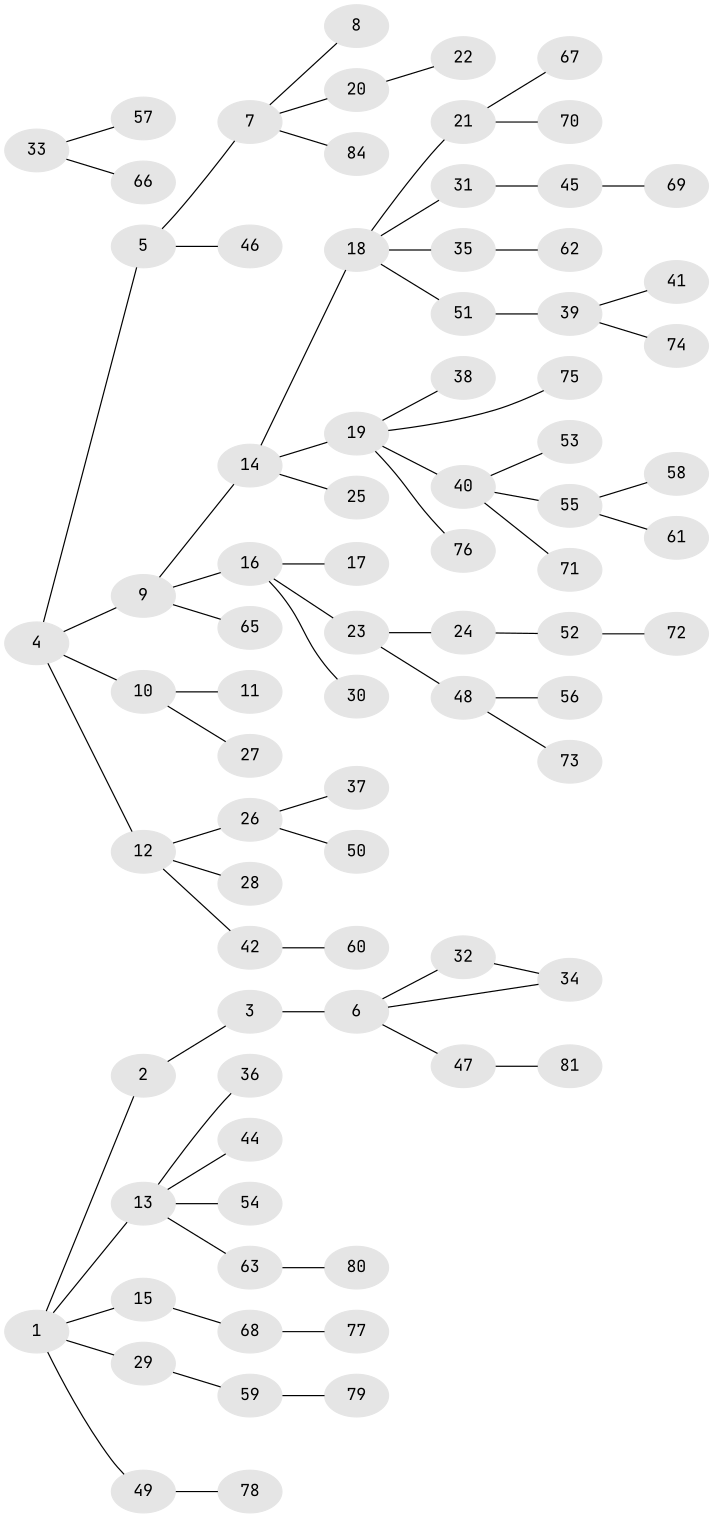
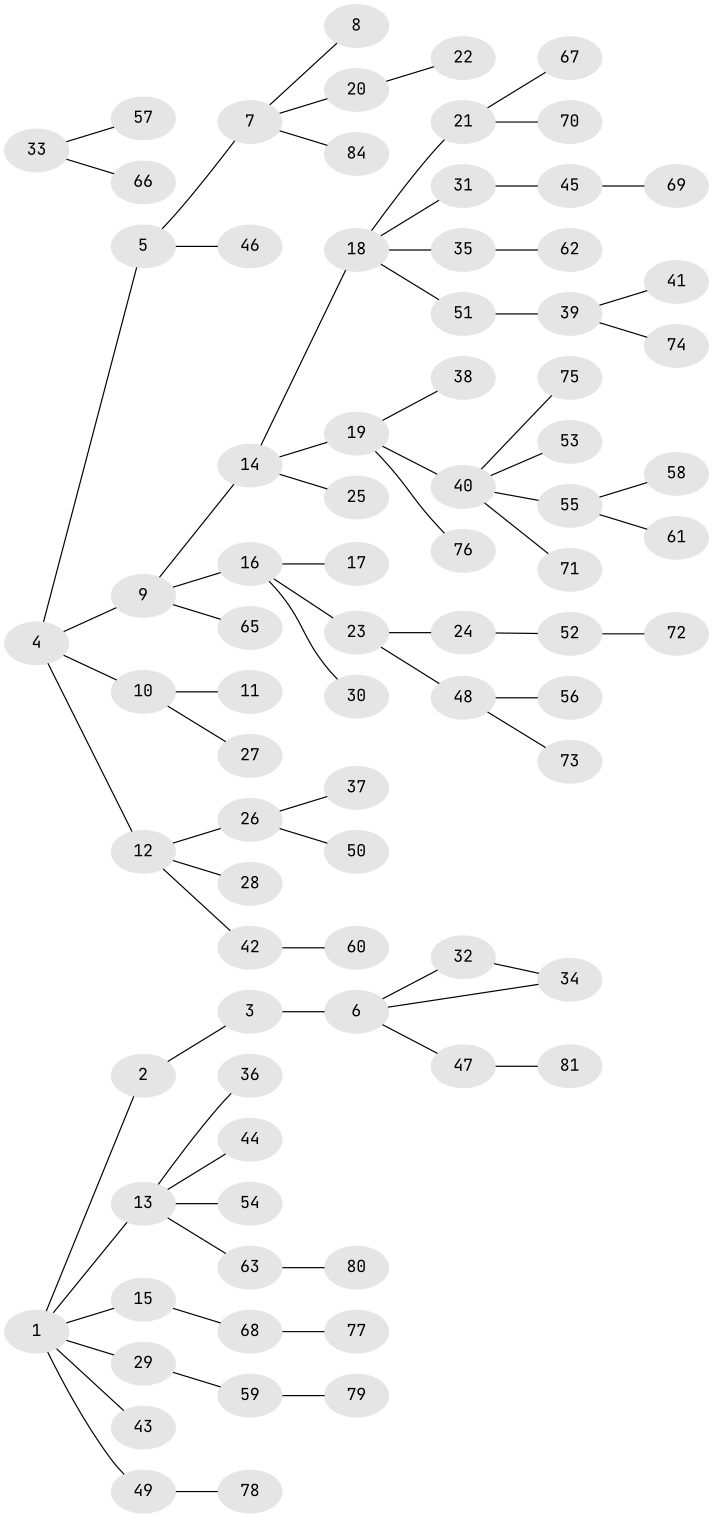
(468, 417) -> (516, 432)
none -> (143, 1428)
